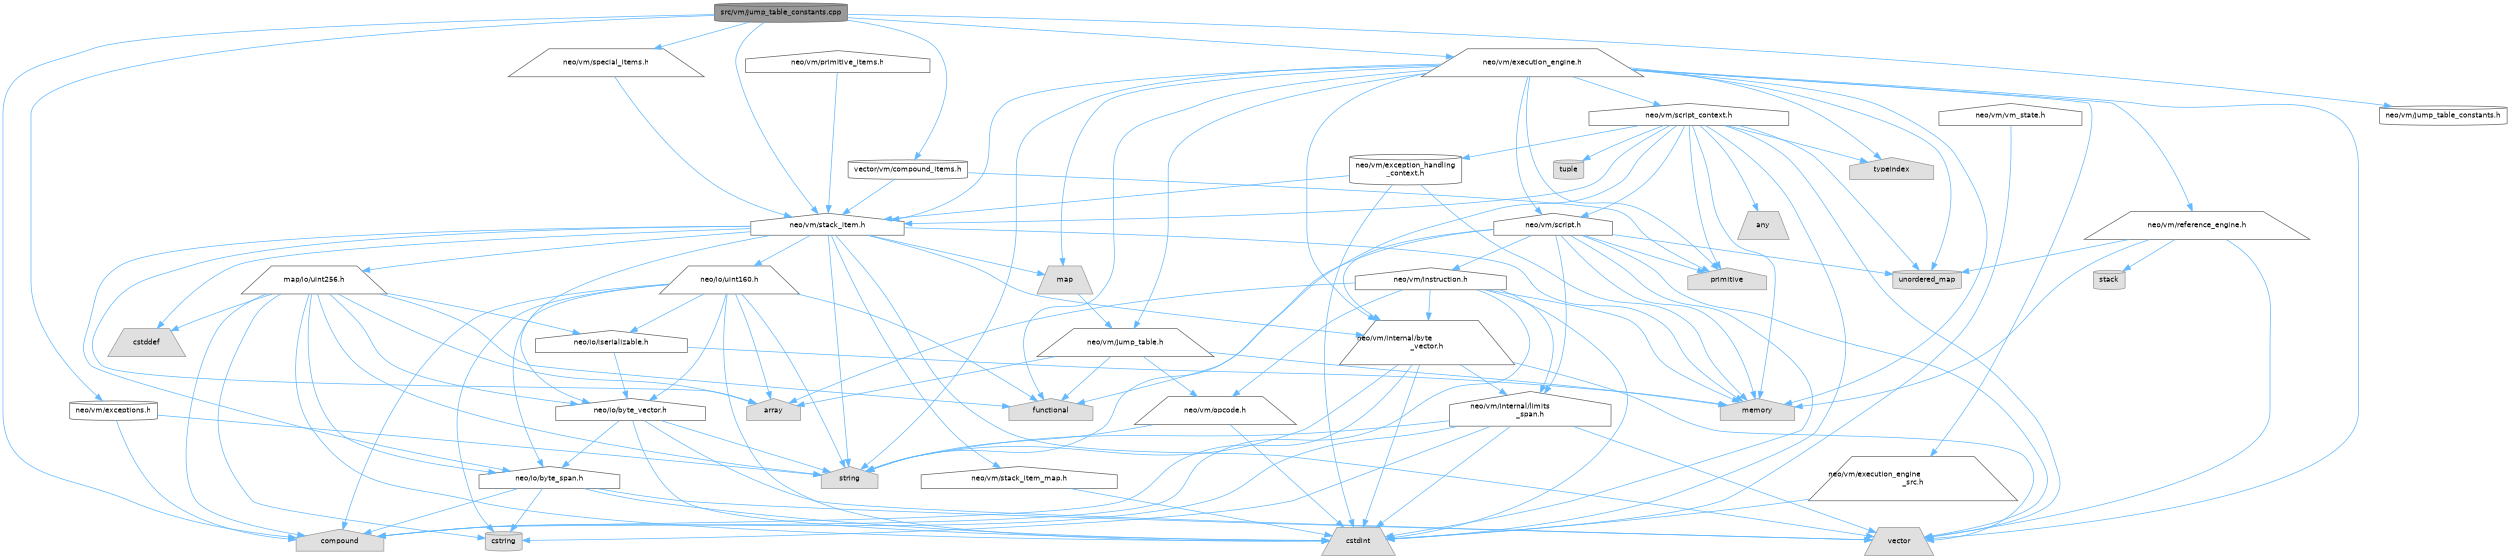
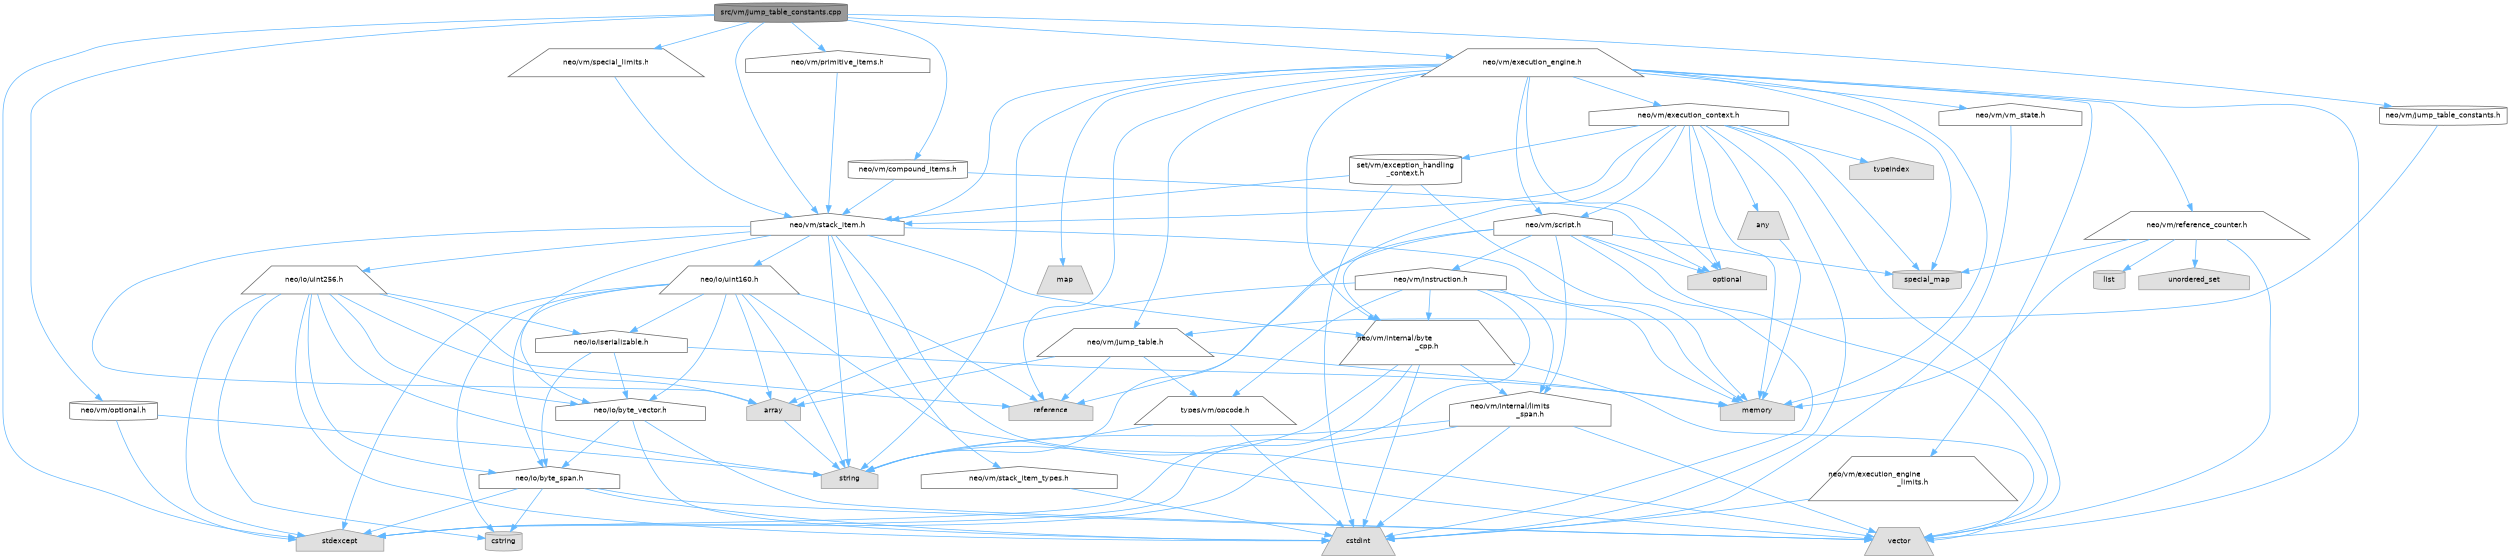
none -> (806, 34)
(606, 63) -> (606, 63)
(1766, 93) -> (1871, 97)
(1689, 116) -> (1689, 116)
(908, 170) -> (908, 170)
(1406, 170) -> (1406, 170)
(1569, 170) -> none
(2197, 225) -> (2197, 225)
(166, 253) -> (549, 394)
(953, 254) -> none
(314, 280) -> (314, 280)
(1727, 280) -> (1727, 280)
(1927, 280) -> (1927, 280)
(2109, 280) -> (2109, 280)
none -> (2194, 280)
(1668, 305) -> (1794, 311)
(1097, 313) -> (1850, 318)
(147, 343) -> none
(1427, 343) -> (1427, 343)
(114, 411) -> (114, 411)
(1051, 411) -> (1051, 411)
(1215, 411) -> (1215, 411)
(1607, 443) -> none
(742, 445) -> (809, 442)
(1019, 479) -> (1019, 479)
(1913, 479) -> (1913, 479)
(782, 484) -> (1315, 485)
(1188, 515) -> none
(340, 541) -> (340, 541)
